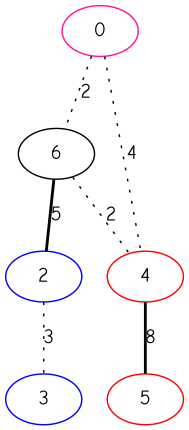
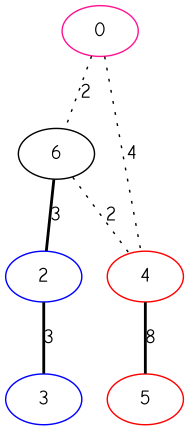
(56, 215) -> (56, 215)
(44, 338) -> (44, 338)
